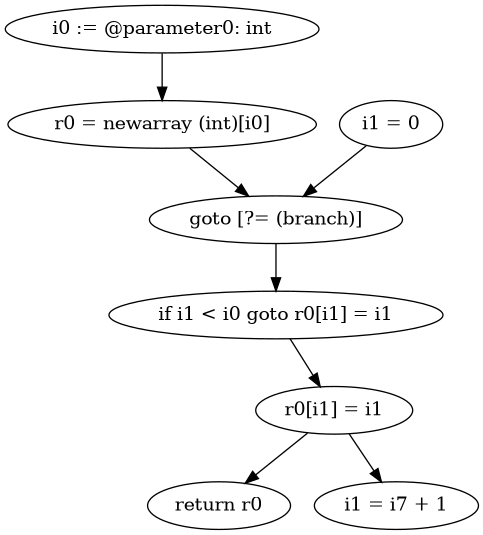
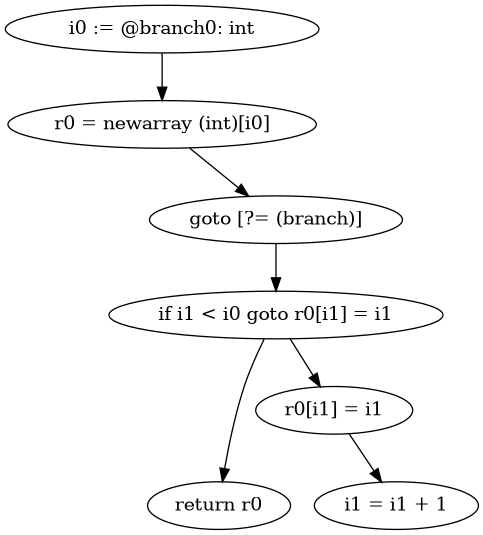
(162, 29) -> (162, 29)
(391, 124) -> none
(282, 454) -> (239, 402)
(396, 506) -> (396, 506)
